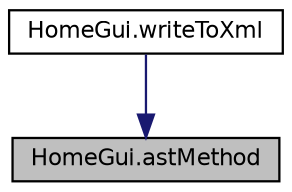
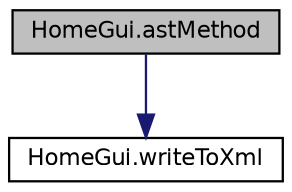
(146, 84) -> (146, 84)
